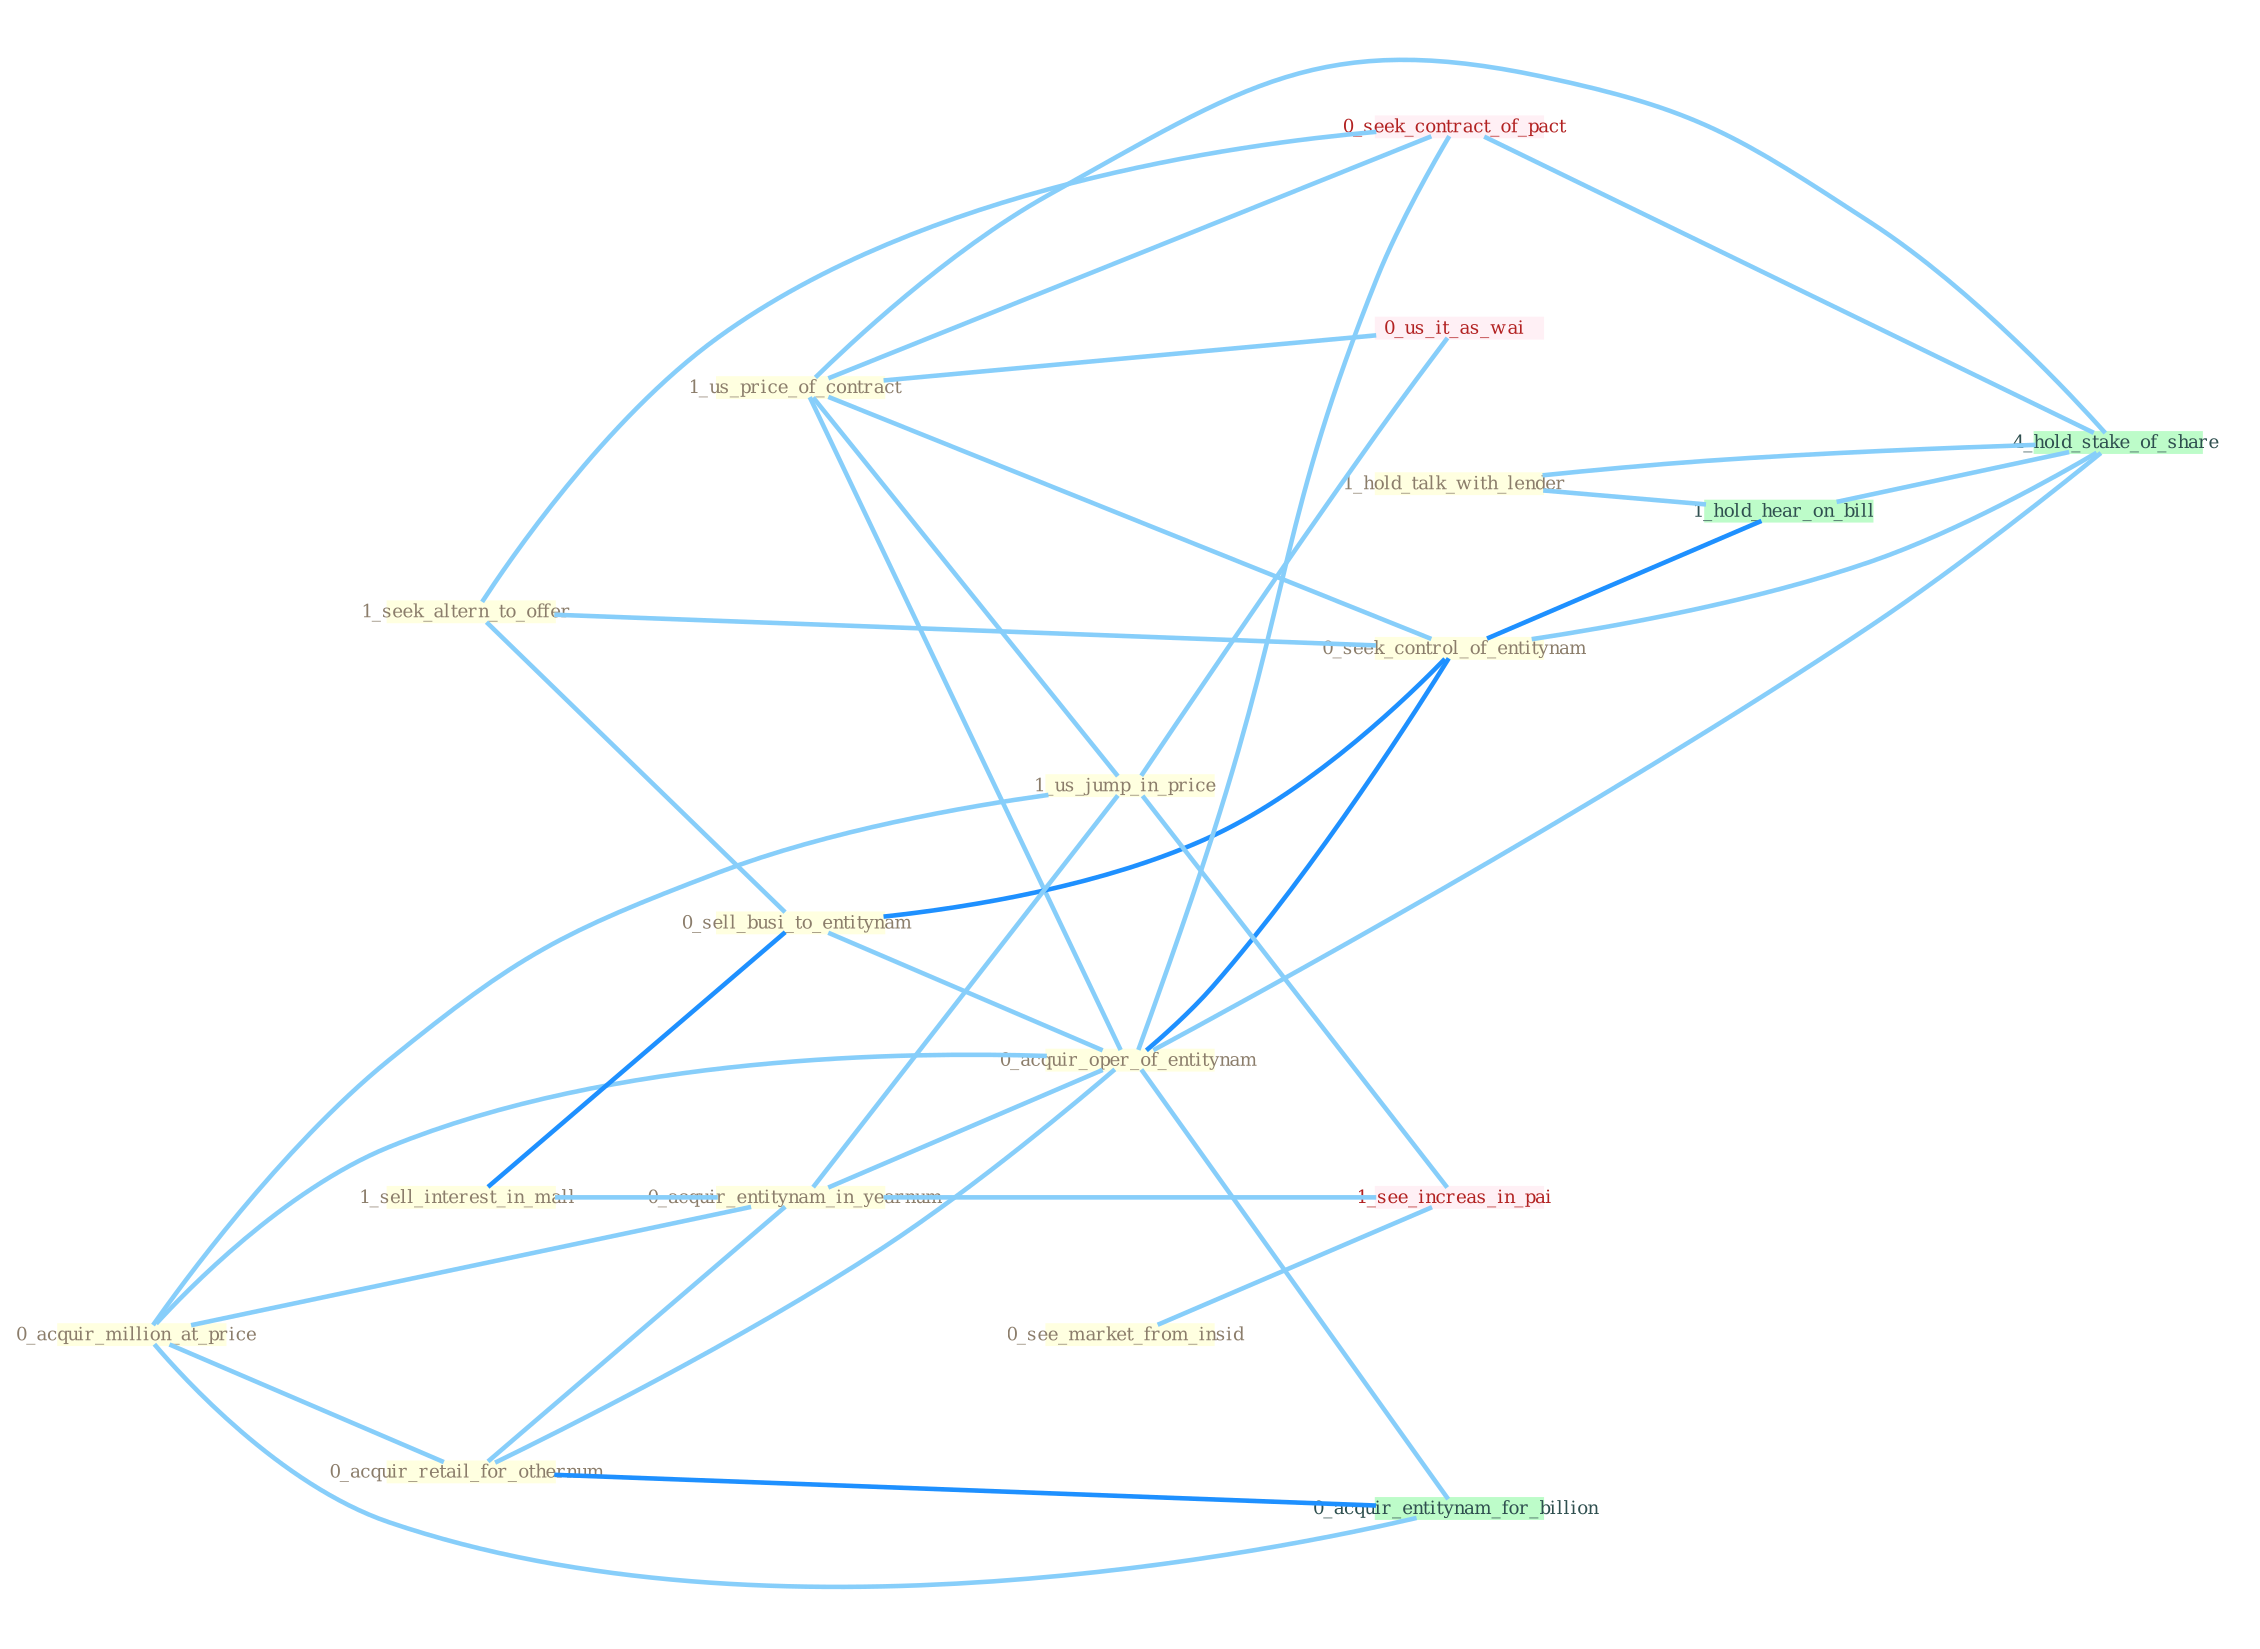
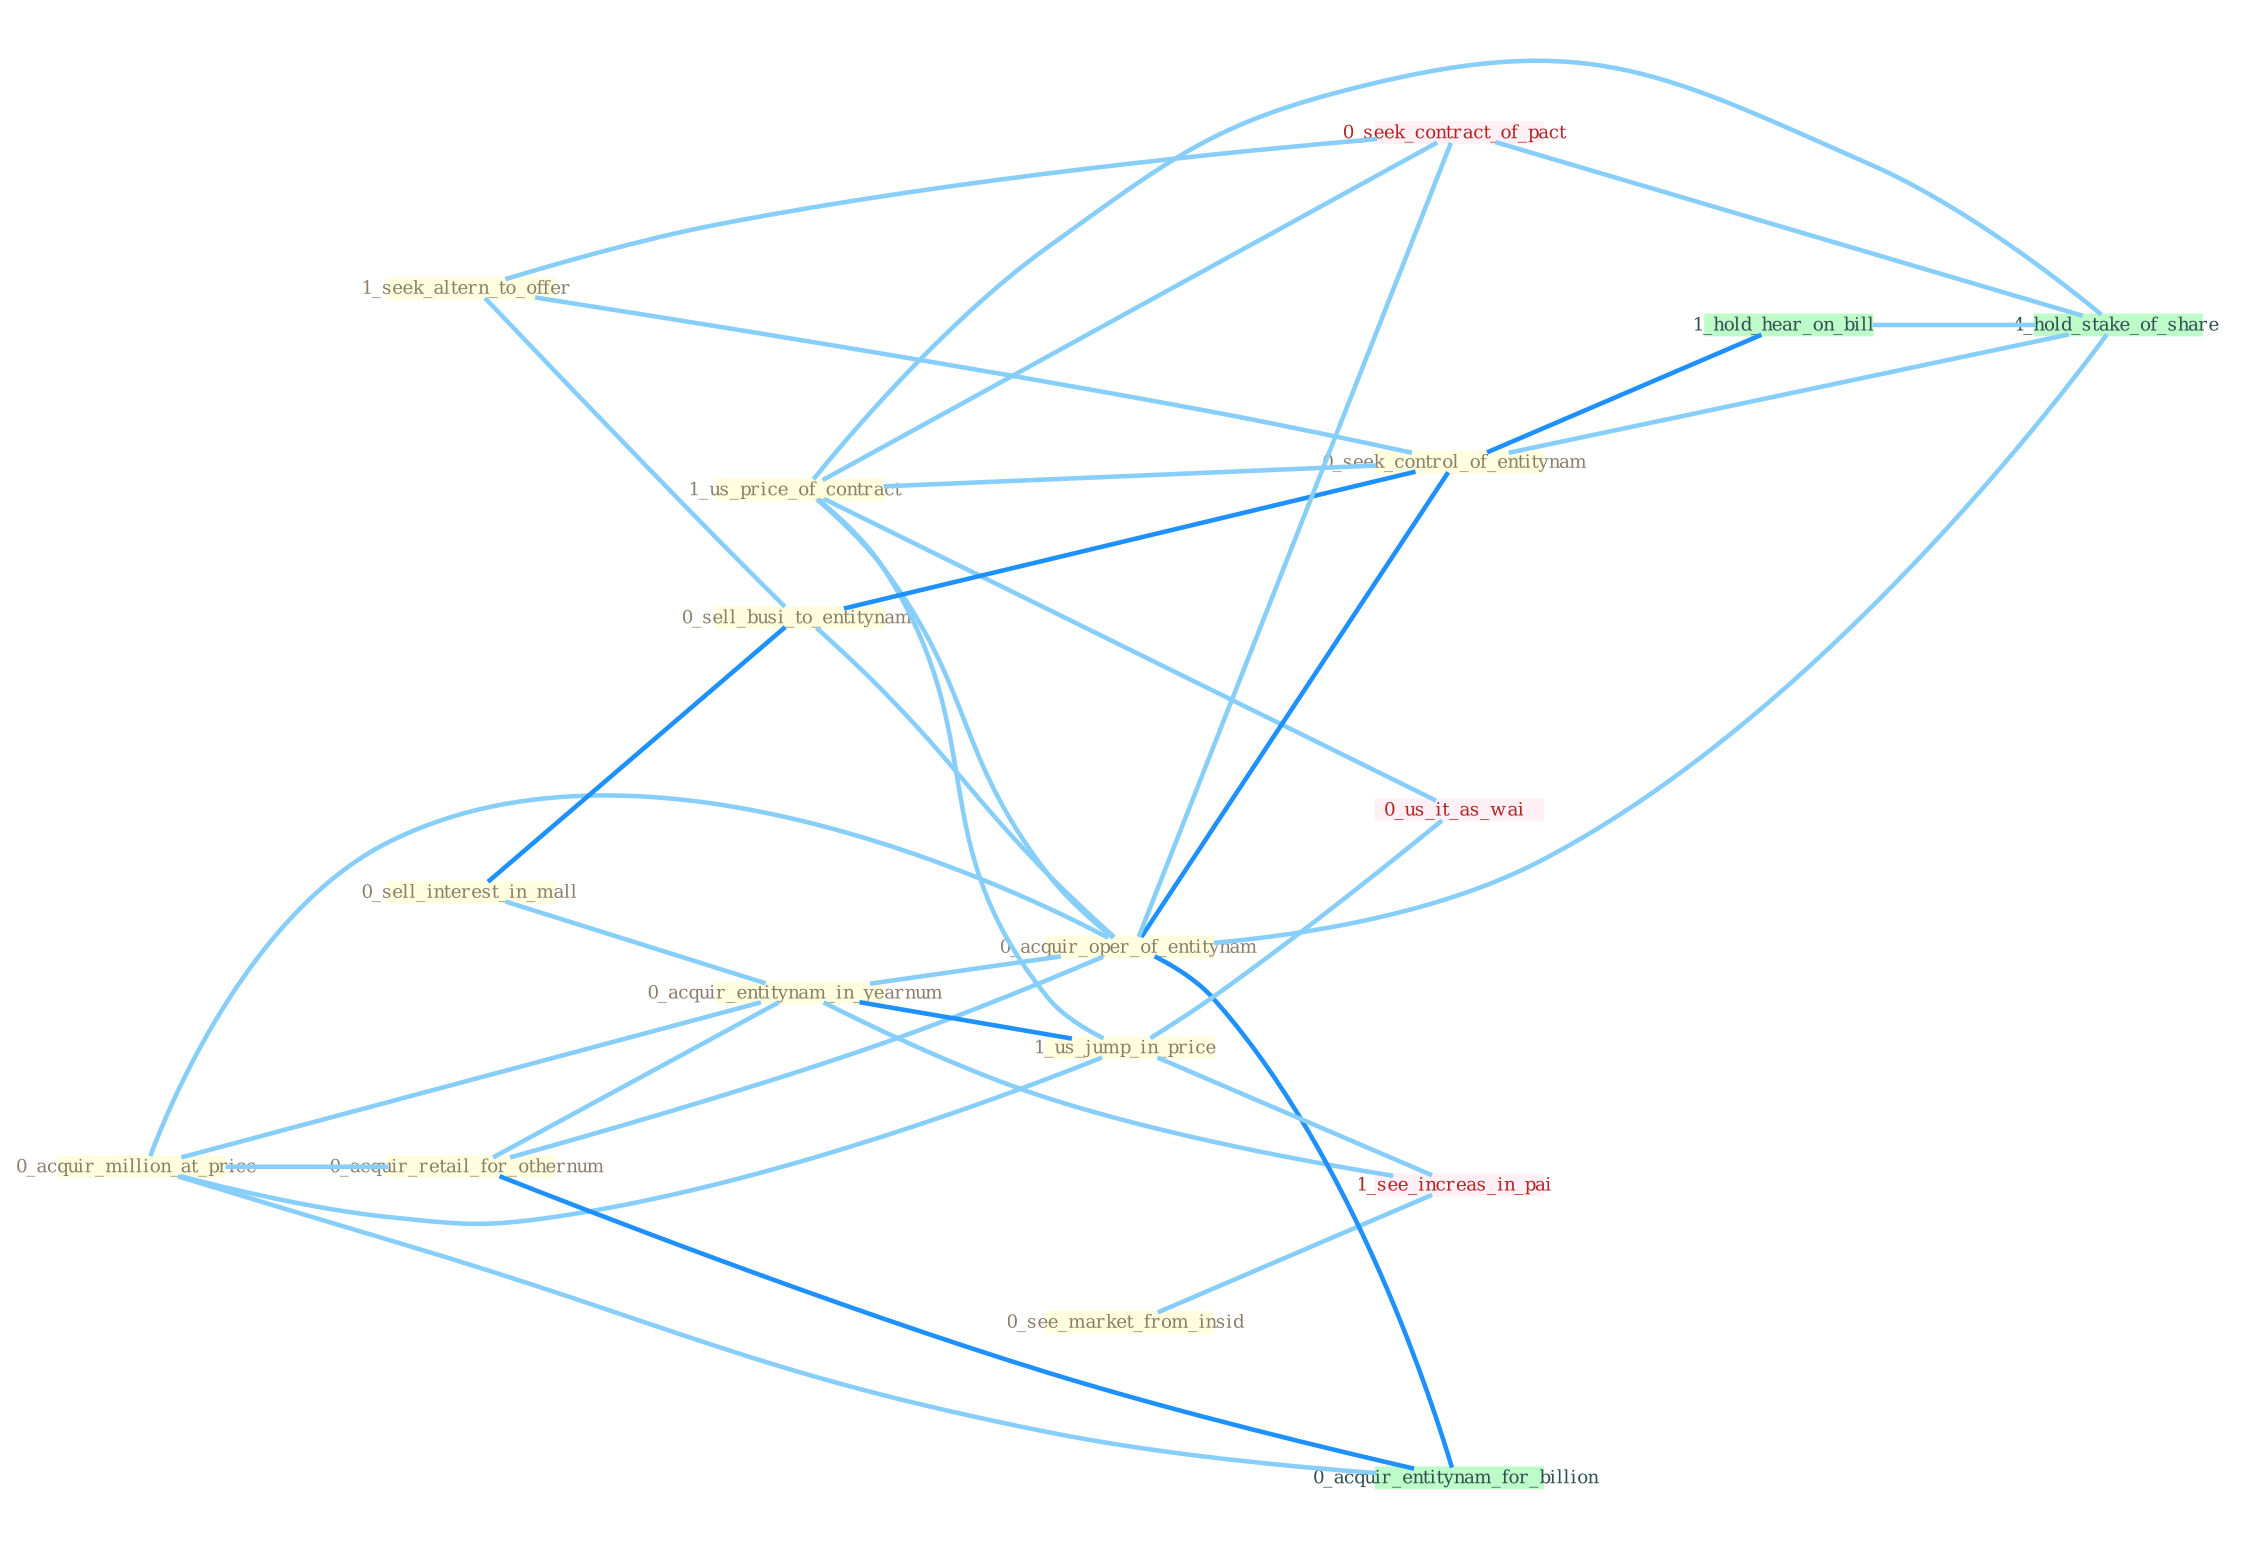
(1459, 484) -> none
(943, 1021) -> (1008, 1028)
(471, 1197) -> (471, 892)
(1302, 1295) -> (1372, 1256)
